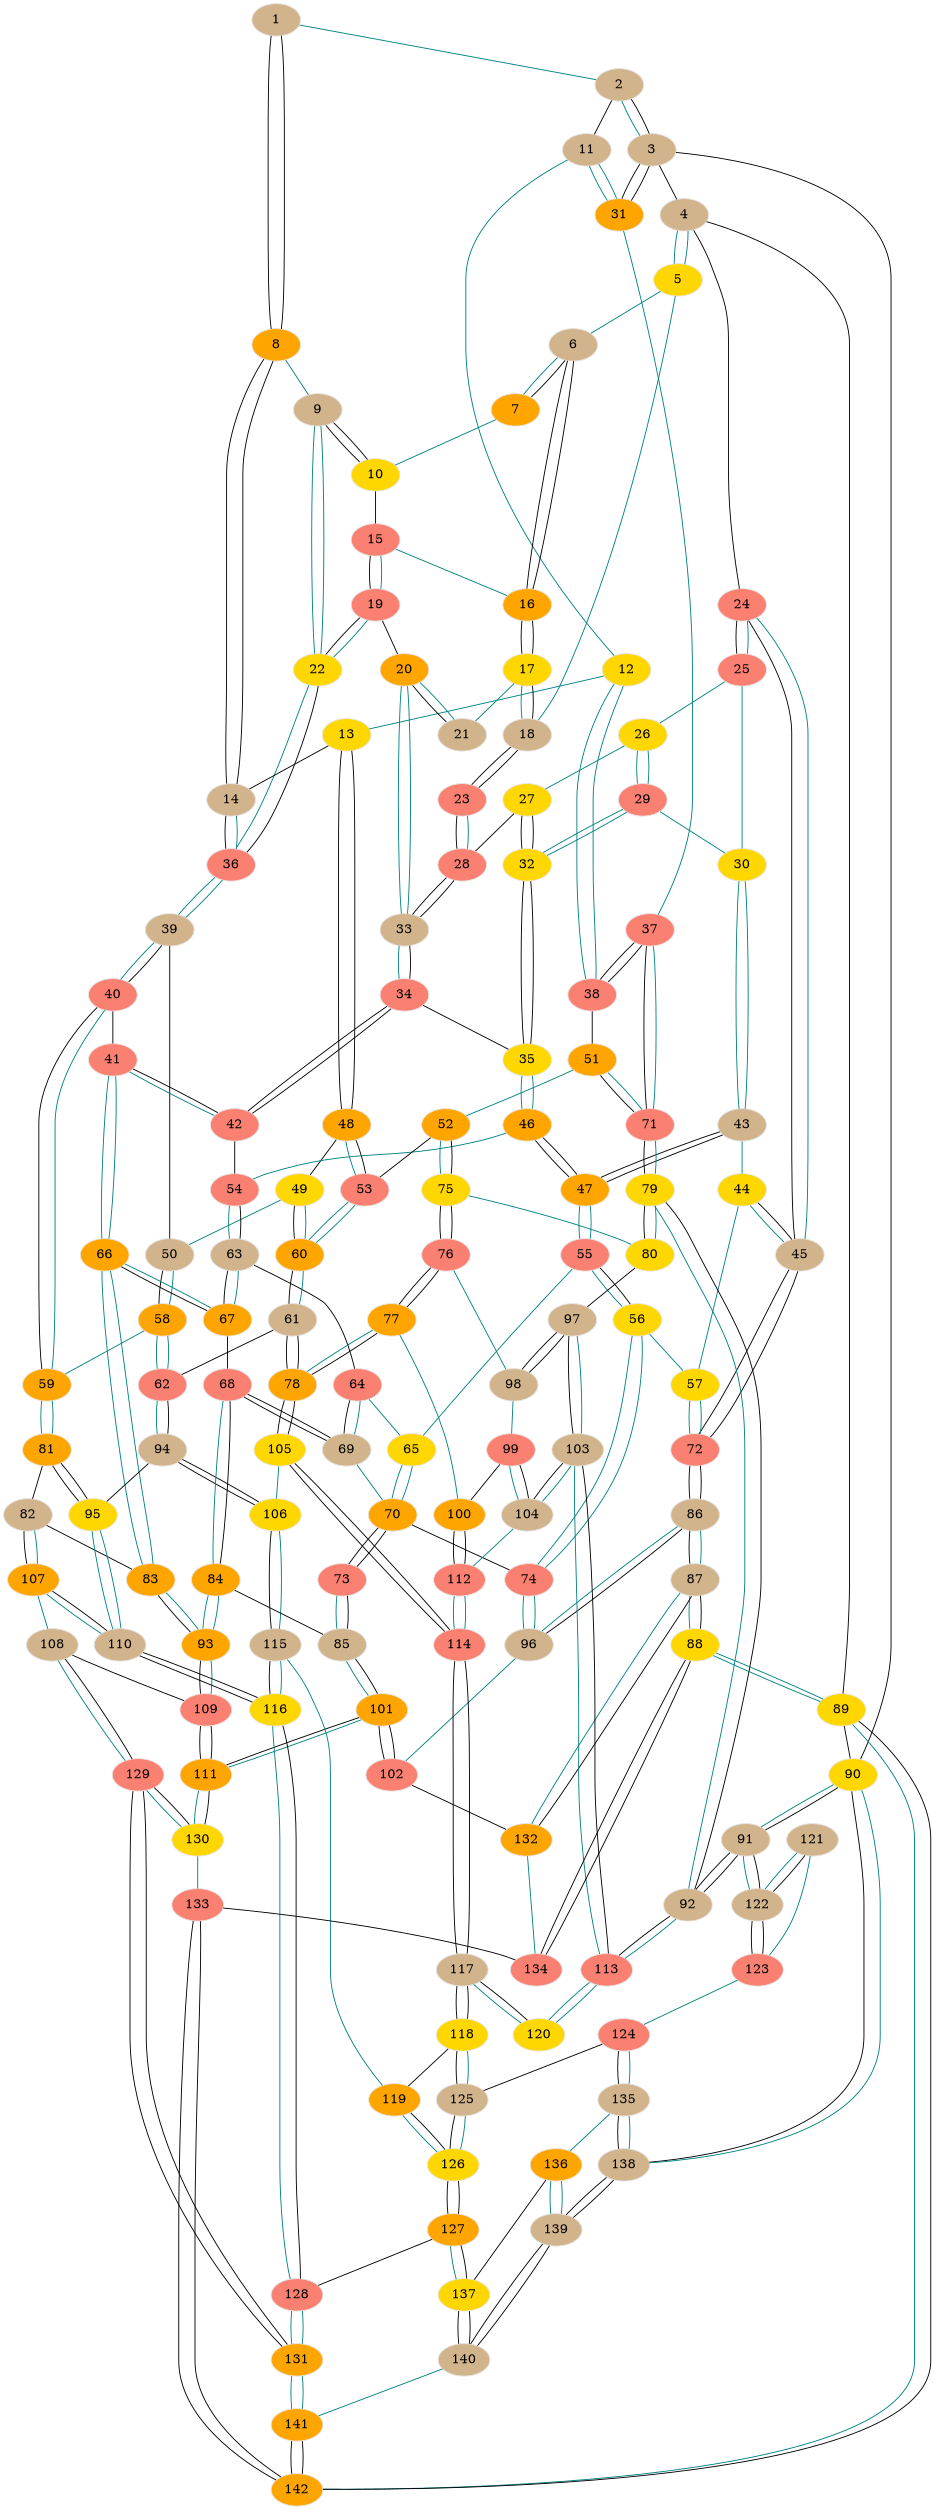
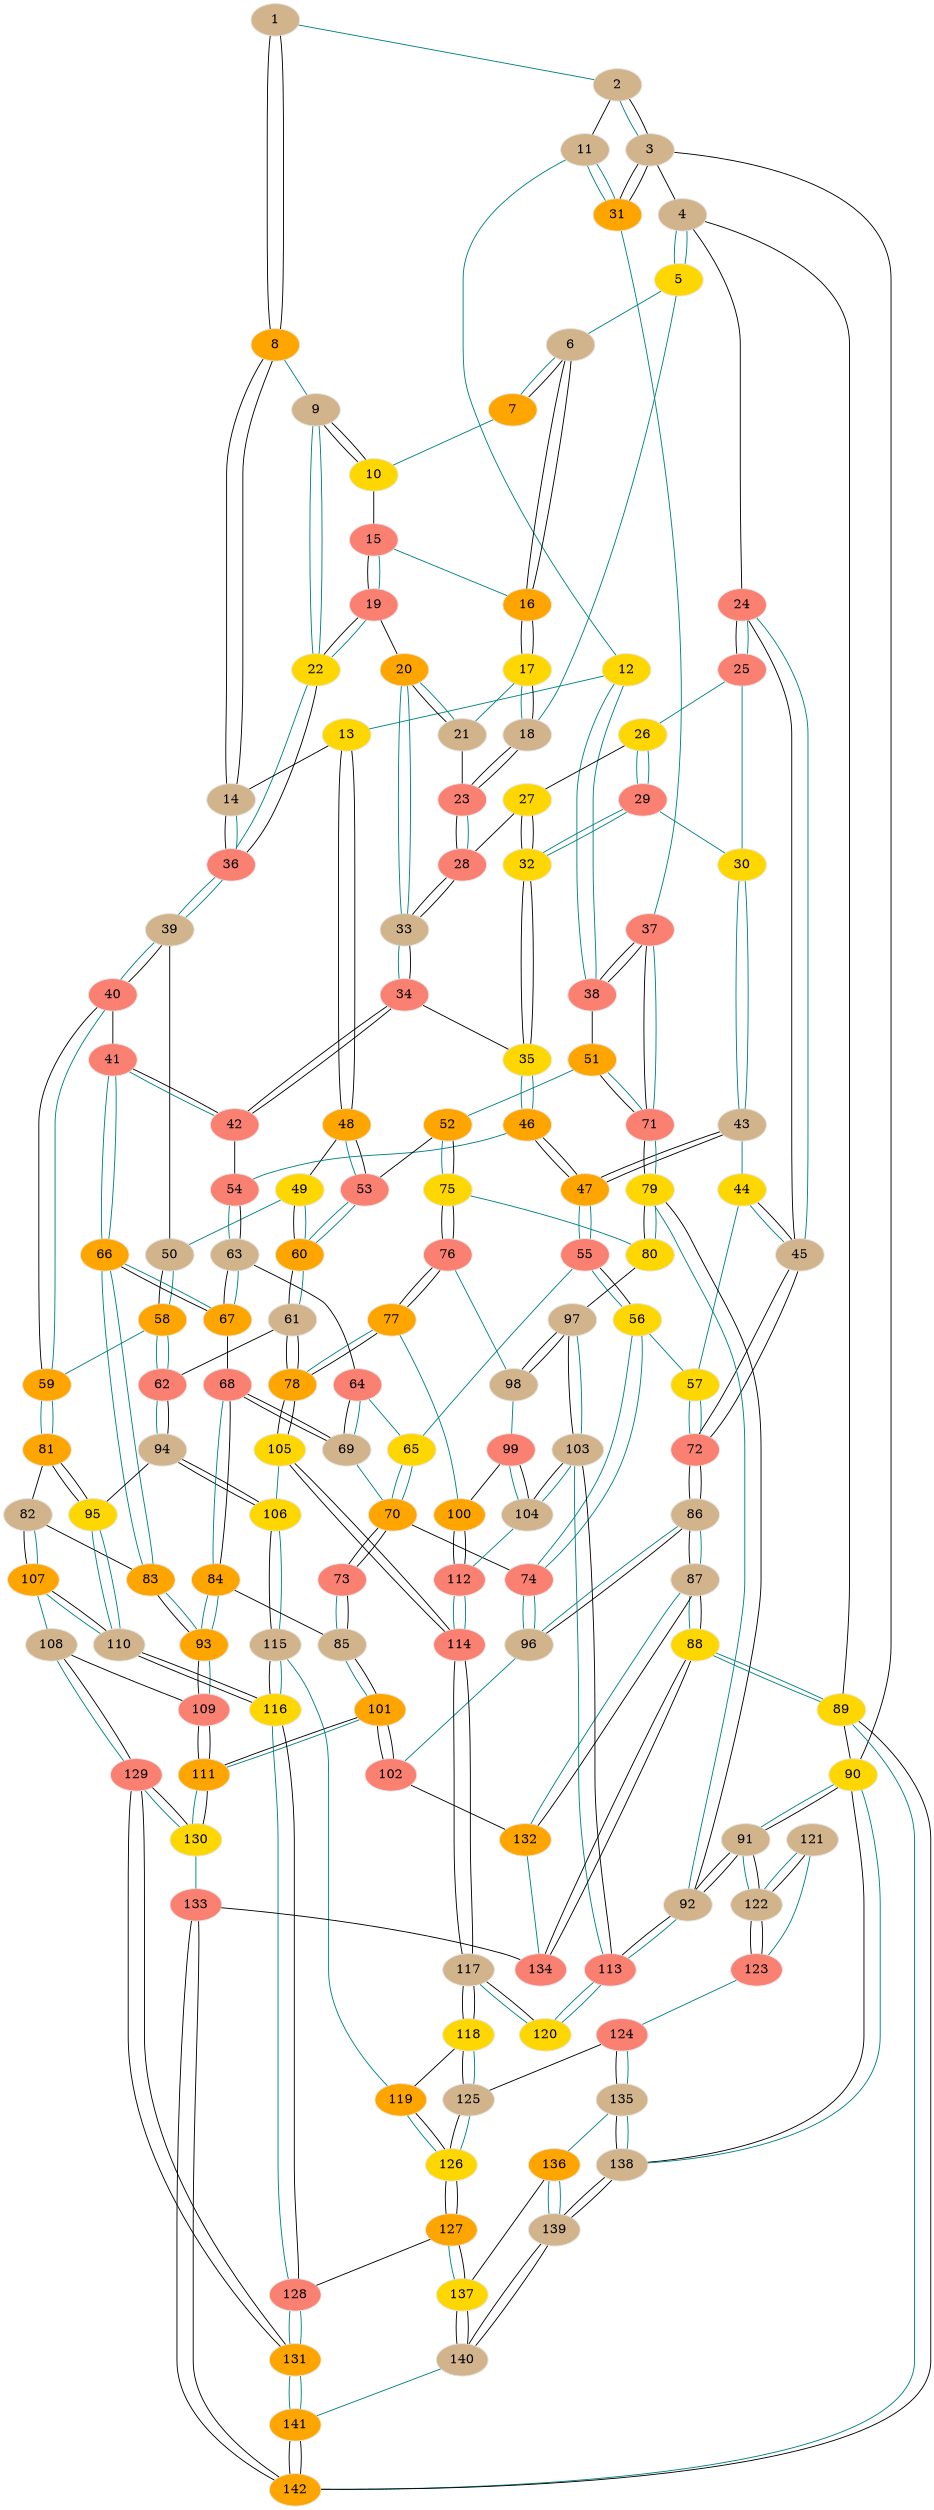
(587, 766) -> (587, 766)
none -> (462, 767)
